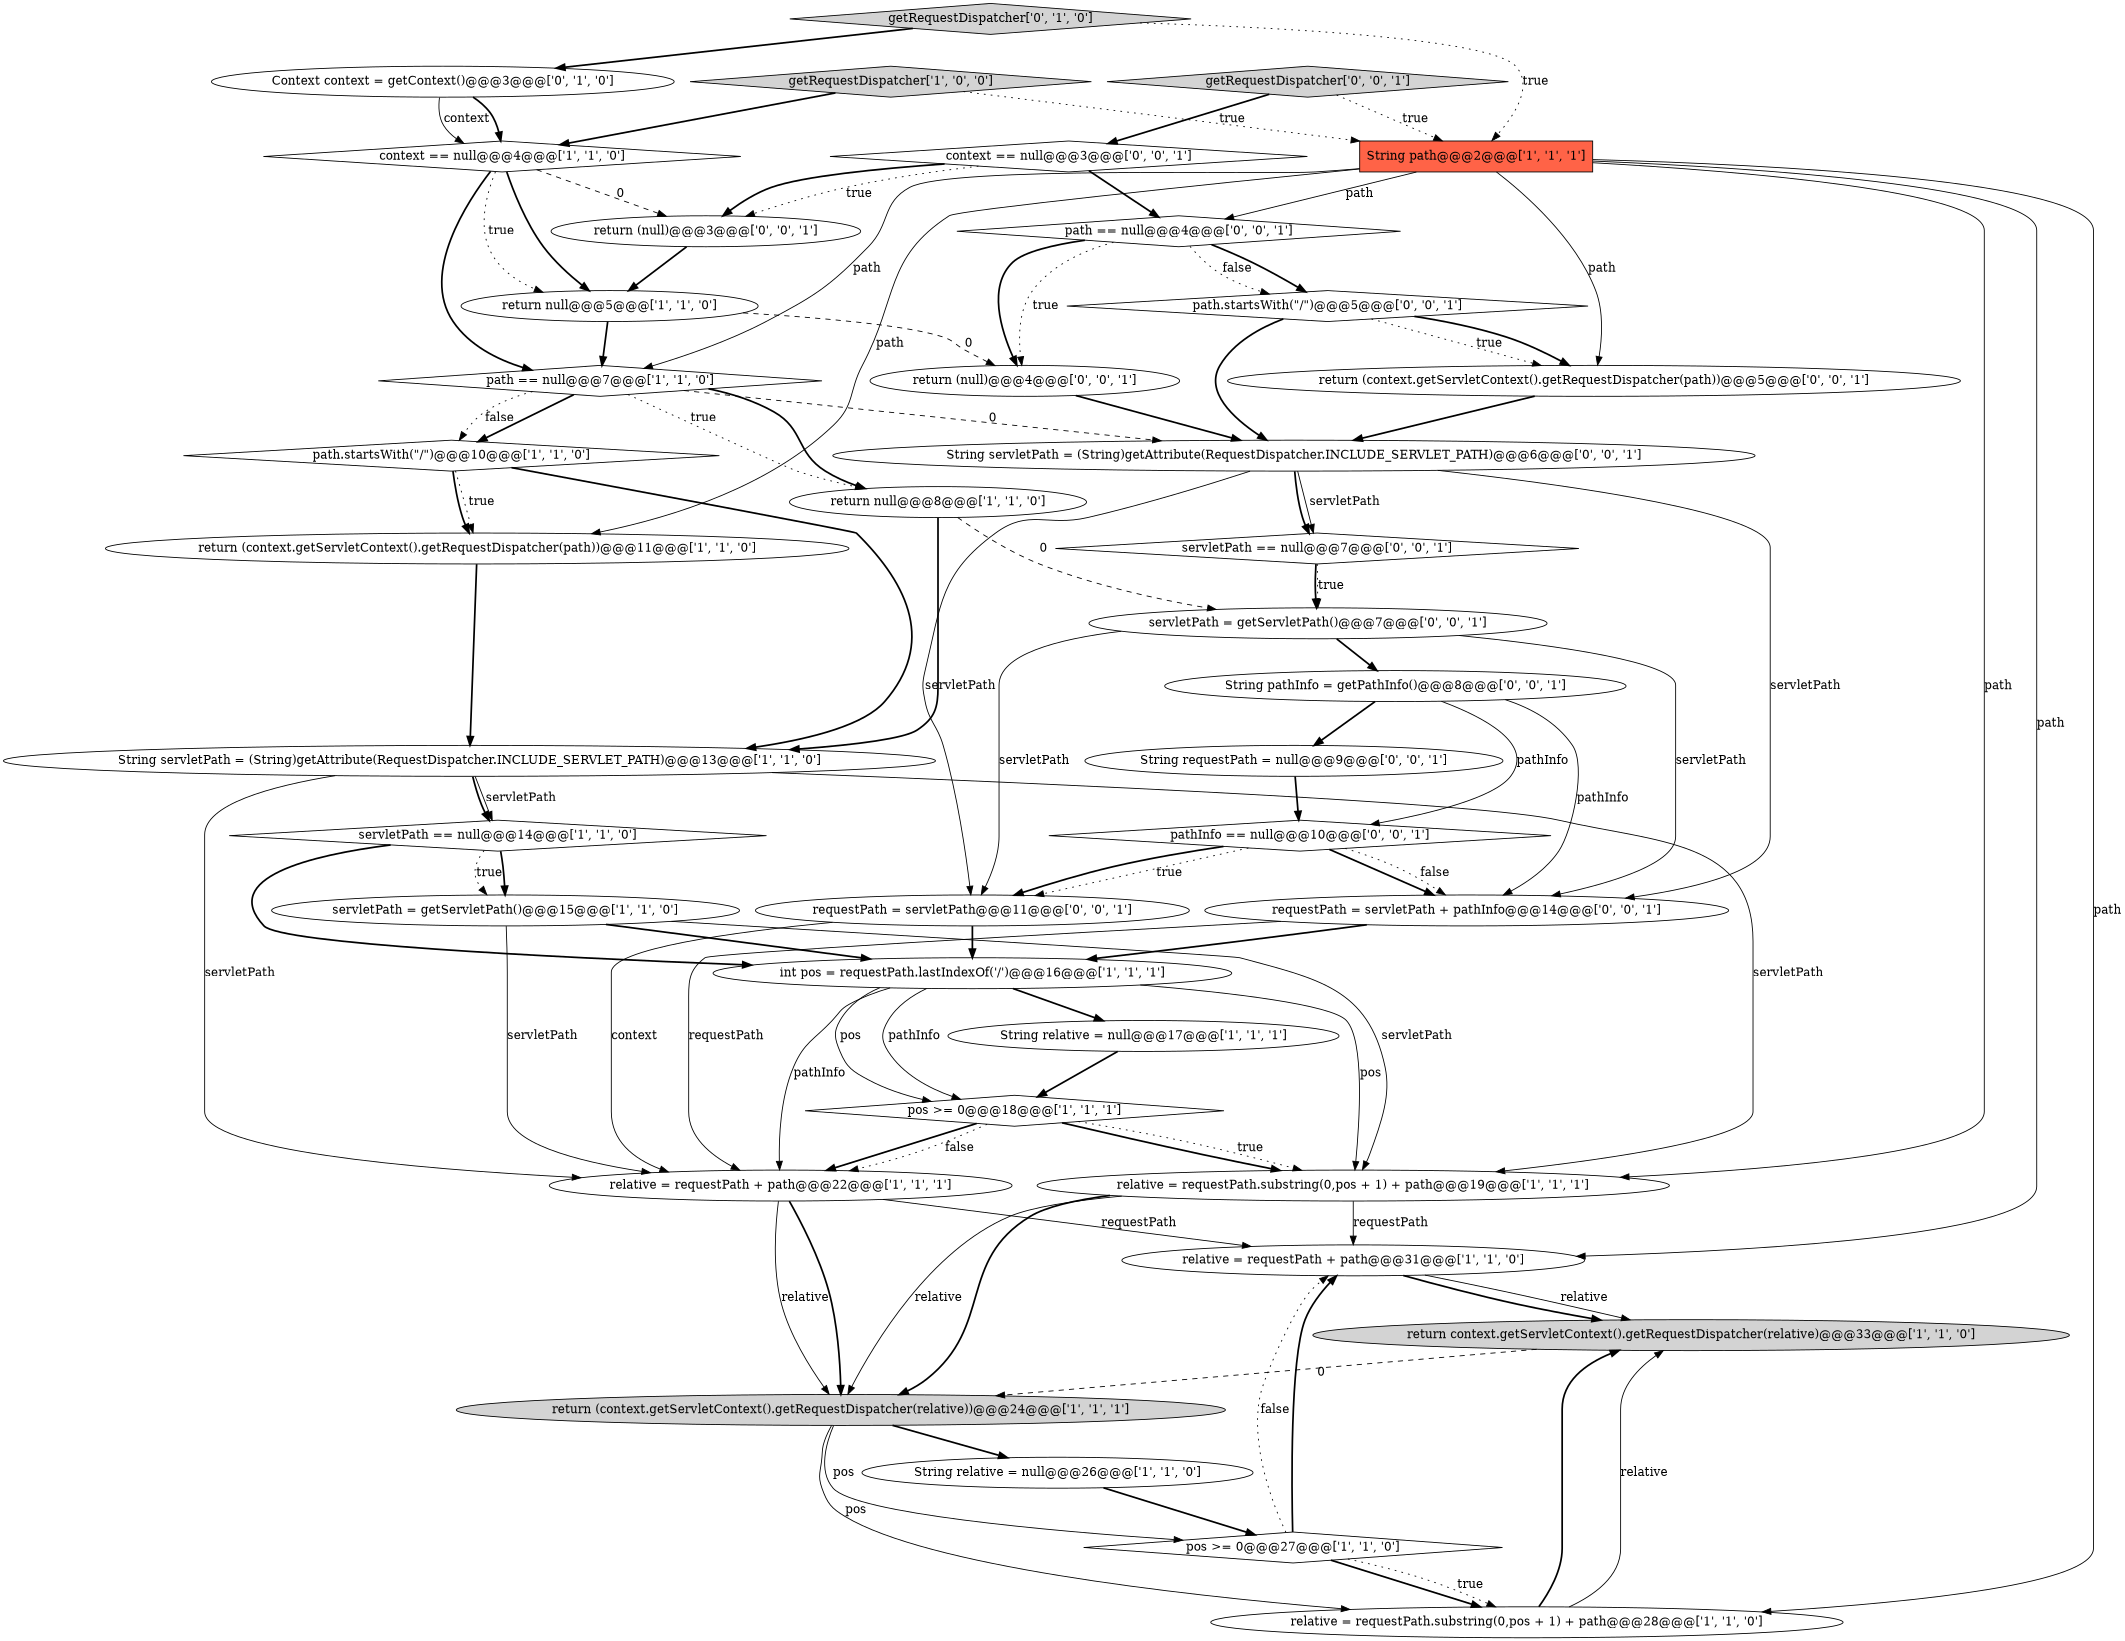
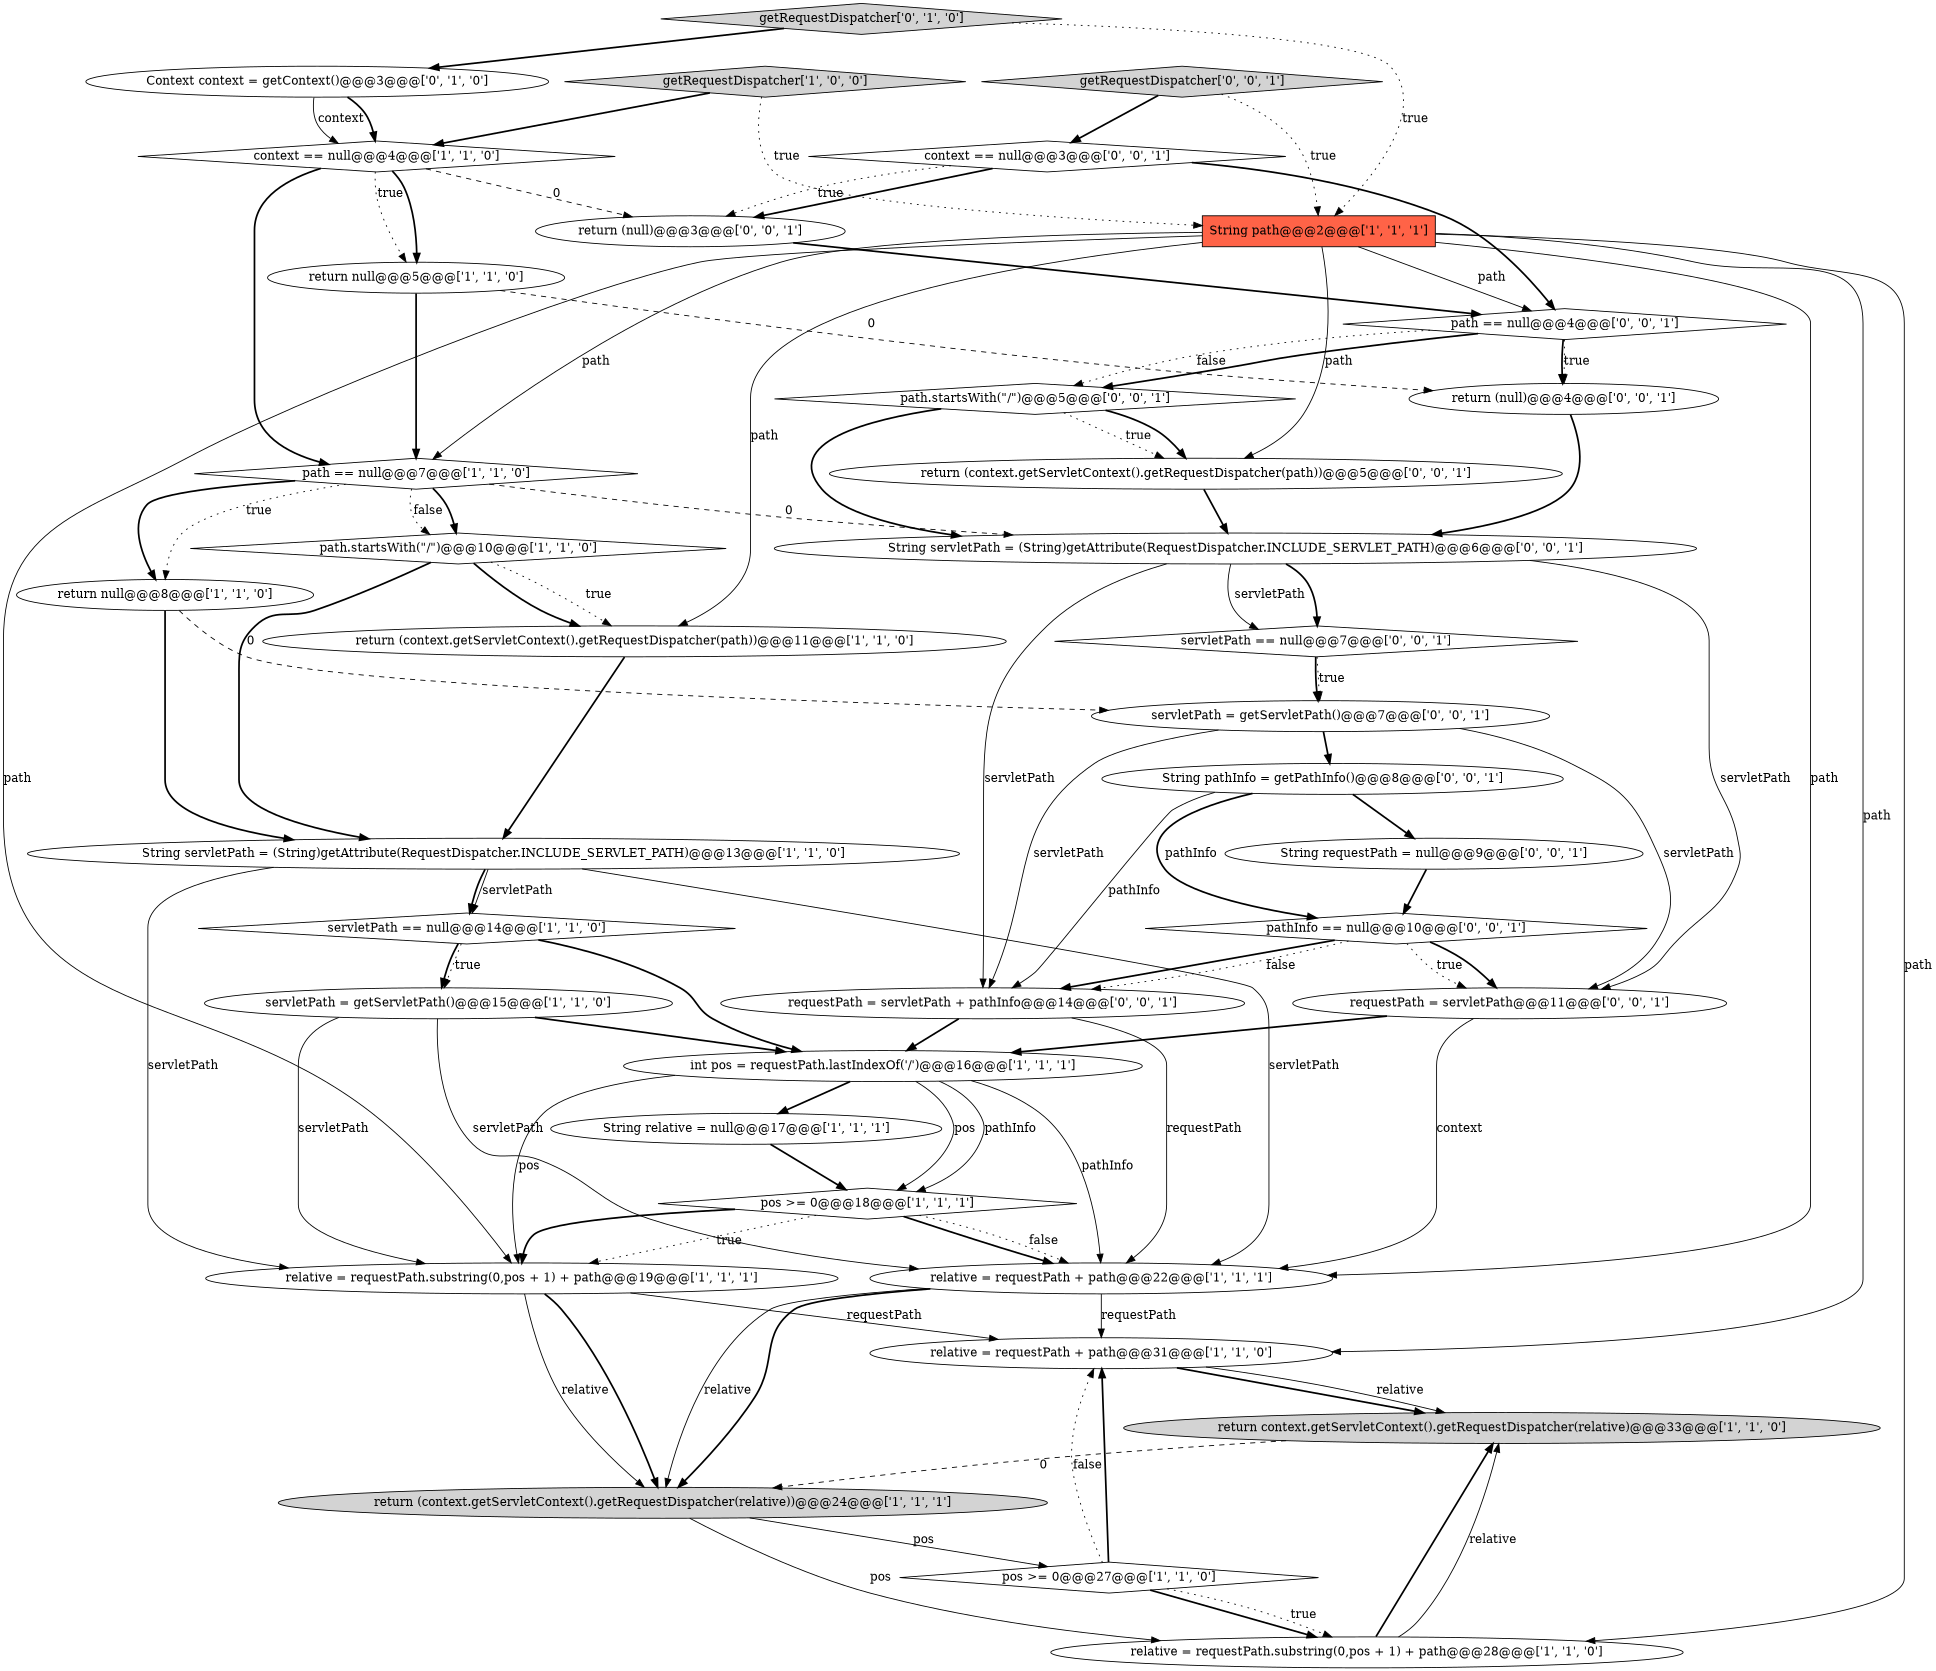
(661, 266) -> (1132, 278)
(1502, 784) -> (1170, 874)
none -> (1811, 813)
(1058, 1473) -> none
